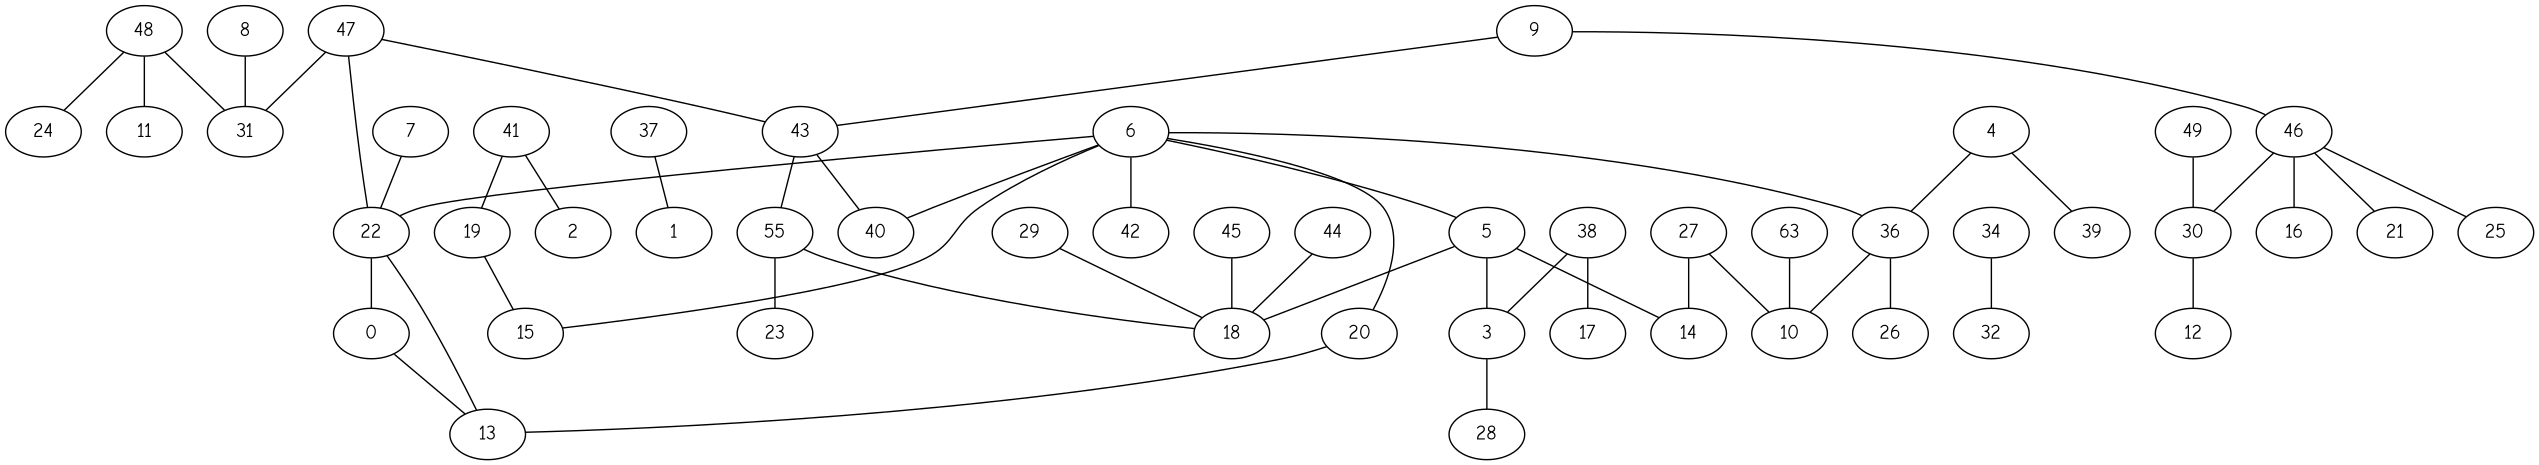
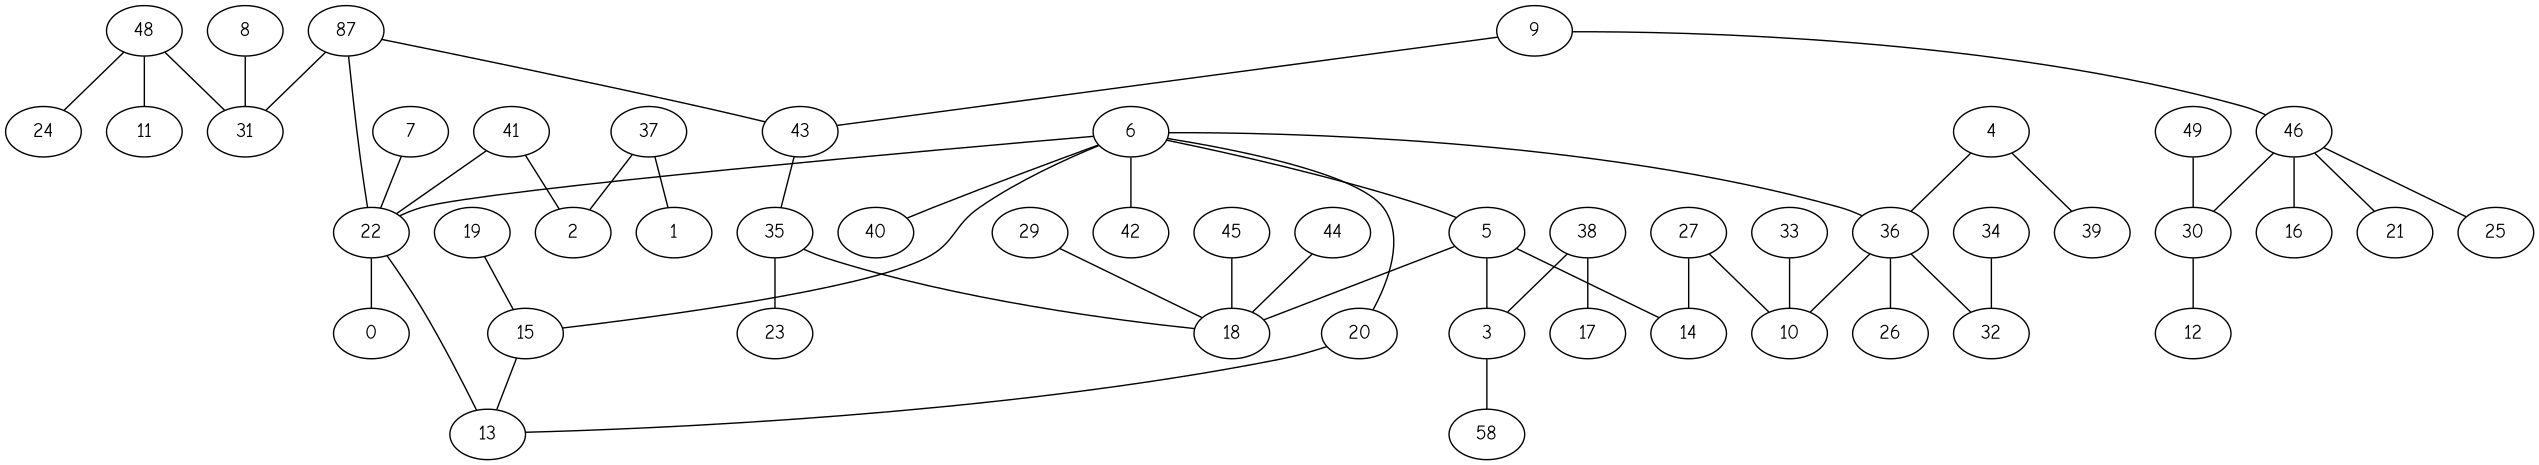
(346, 31) -> (346, 31)
(492, 182) -> (442, 182)
(838, 182) -> none
none -> (604, 192)
(775, 233) -> (775, 233)
(1790, 233) -> (1790, 233)
none -> (1941, 283)
(430, 384) -> (507, 384)
(1487, 434) -> (1487, 434)
